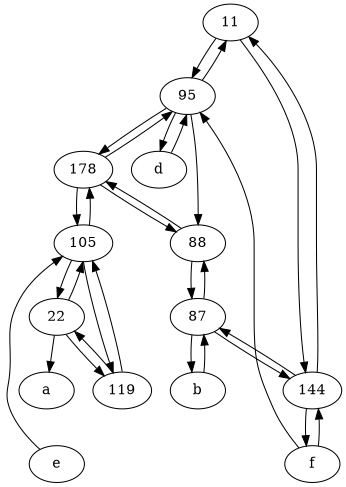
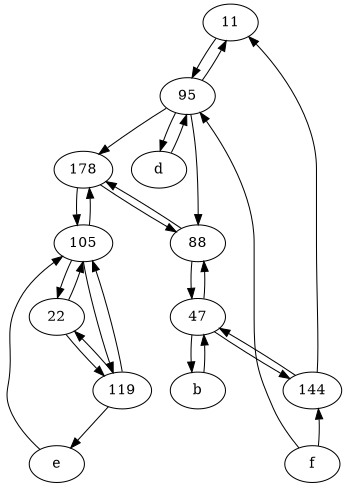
(135, 138) -> none
(298, 194) -> none
(198, 317) -> (198, 317)
(47, 390) -> none
(306, 422) -> none
none -> (93, 424)
